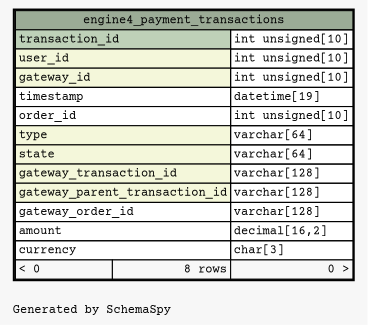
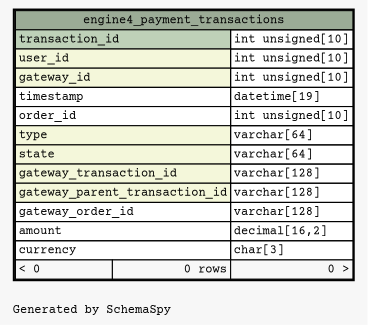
(206, 269) -> (206, 269)
